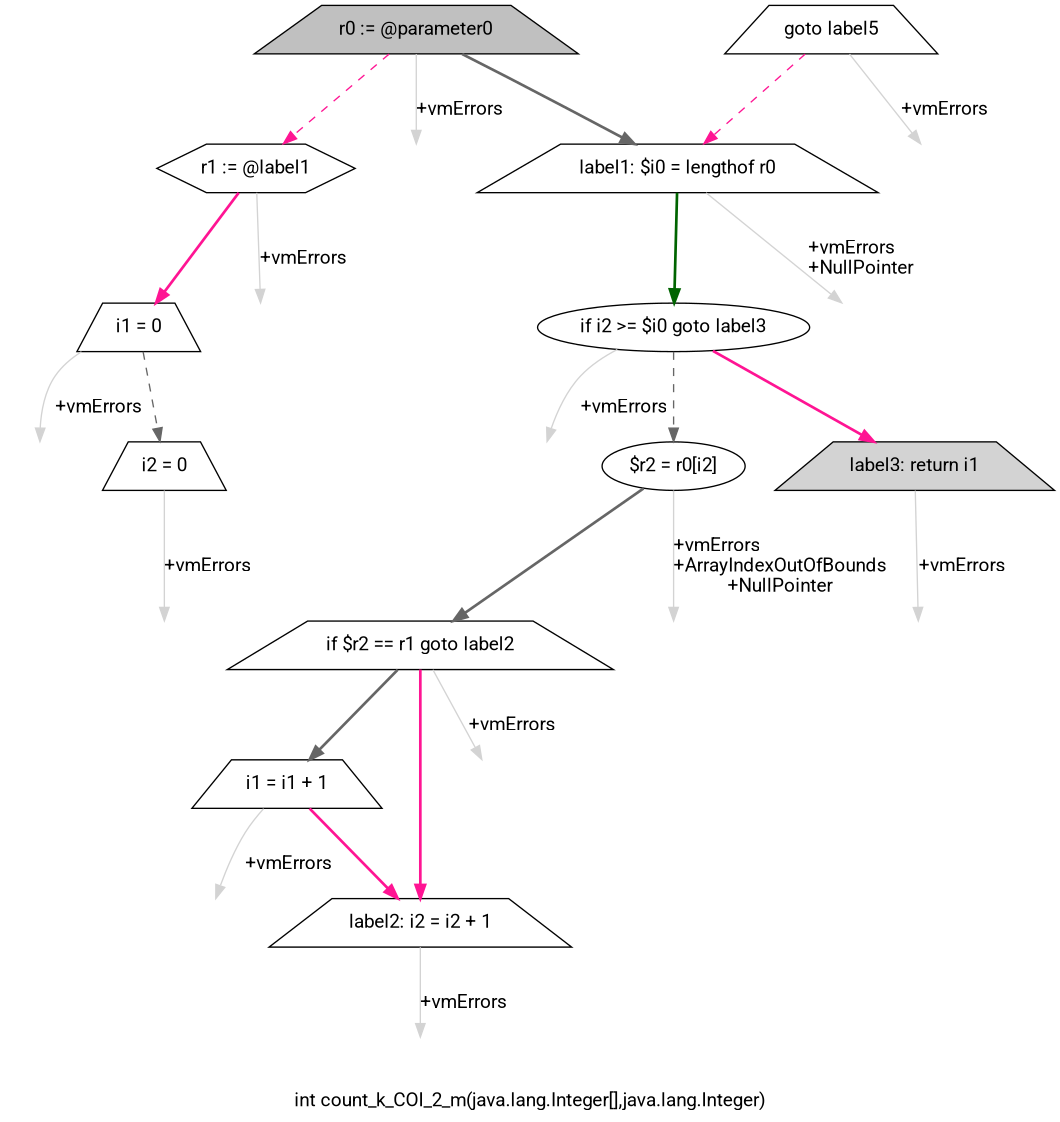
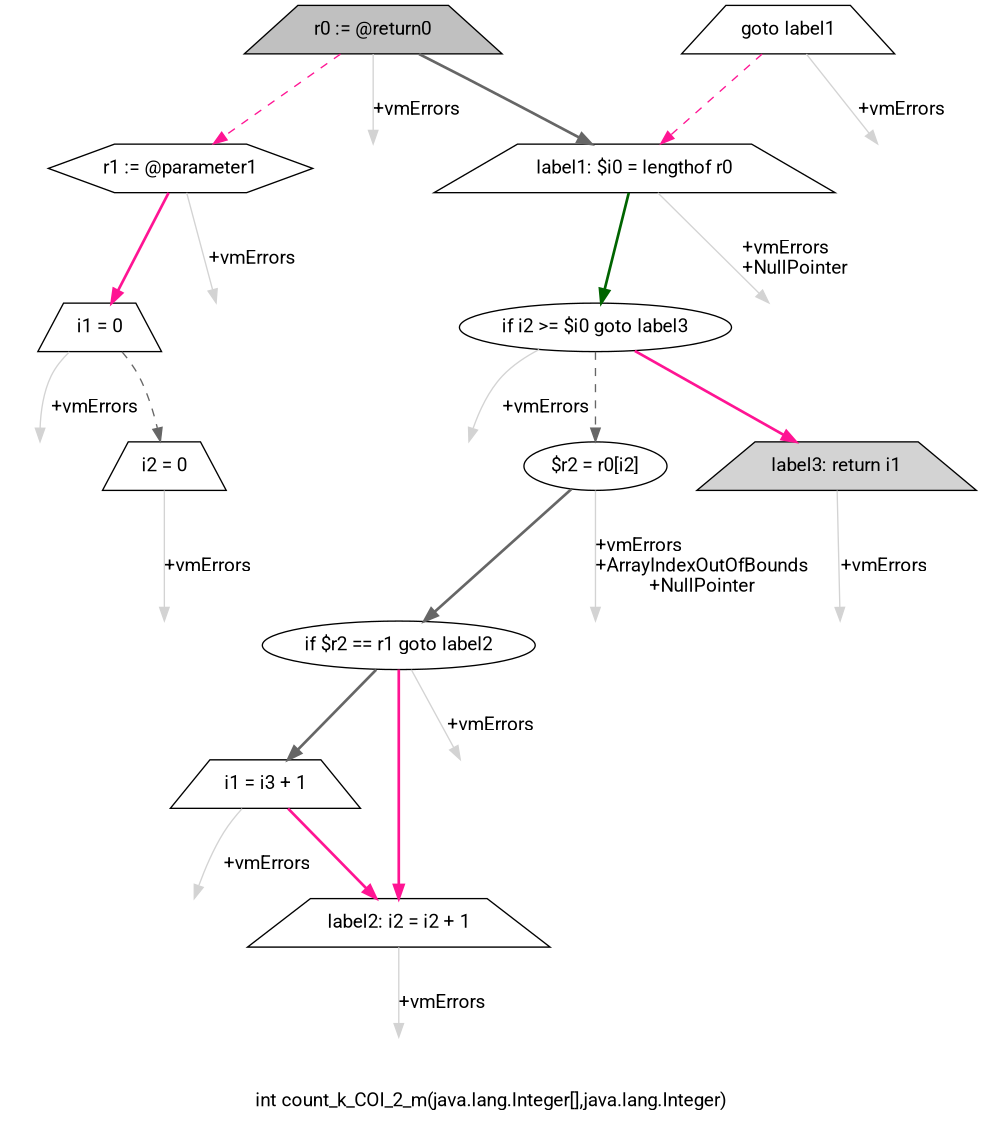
(416, 30) -> (373, 30)
(831, 30) -> (788, 30)
(256, 168) -> (181, 168)
(420, 645) -> (399, 645)
(287, 784) -> (265, 784)
